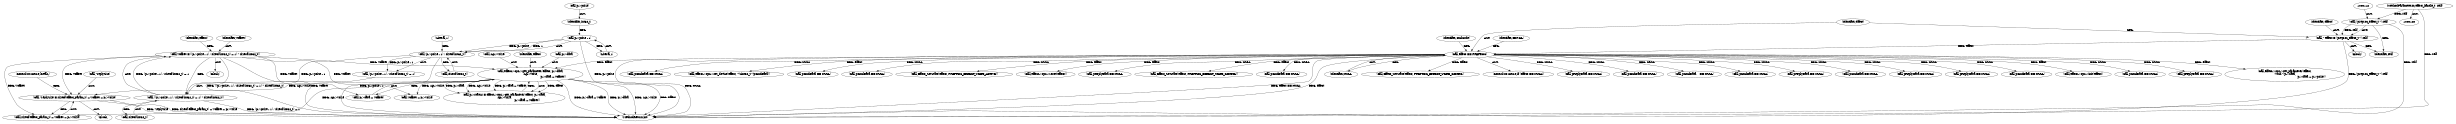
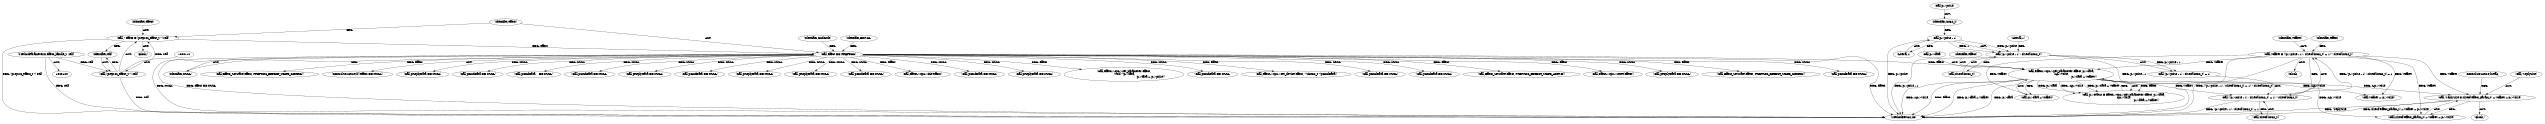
(494, 55) -> none
none -> (103, 65)
